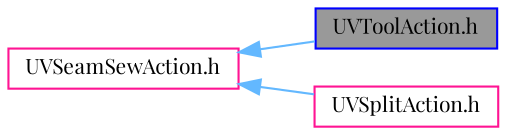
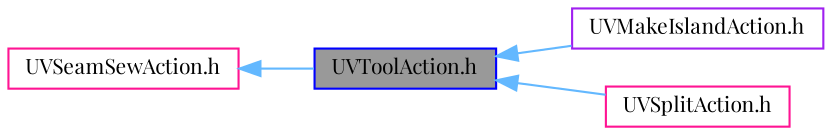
none -> (698, 28)
(287, 91) -> (562, 89)
